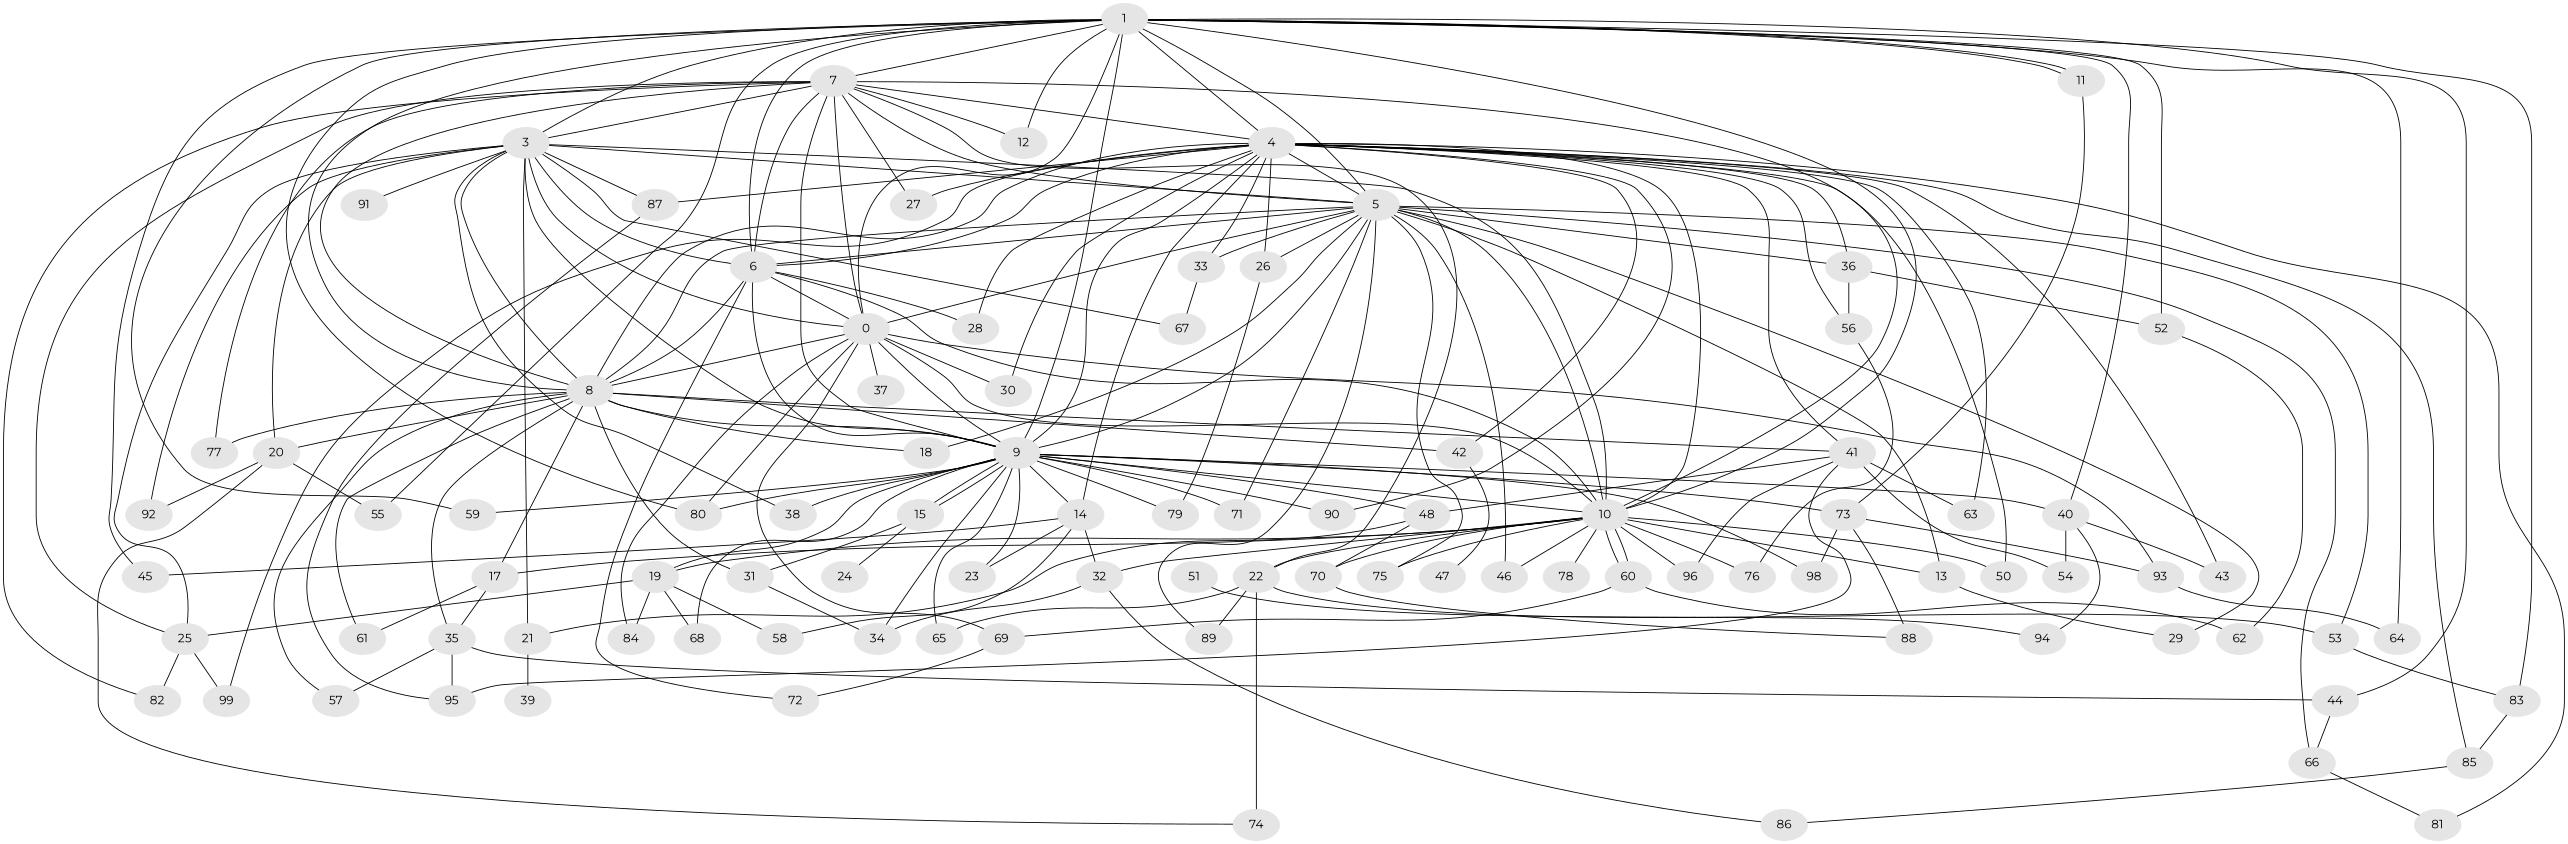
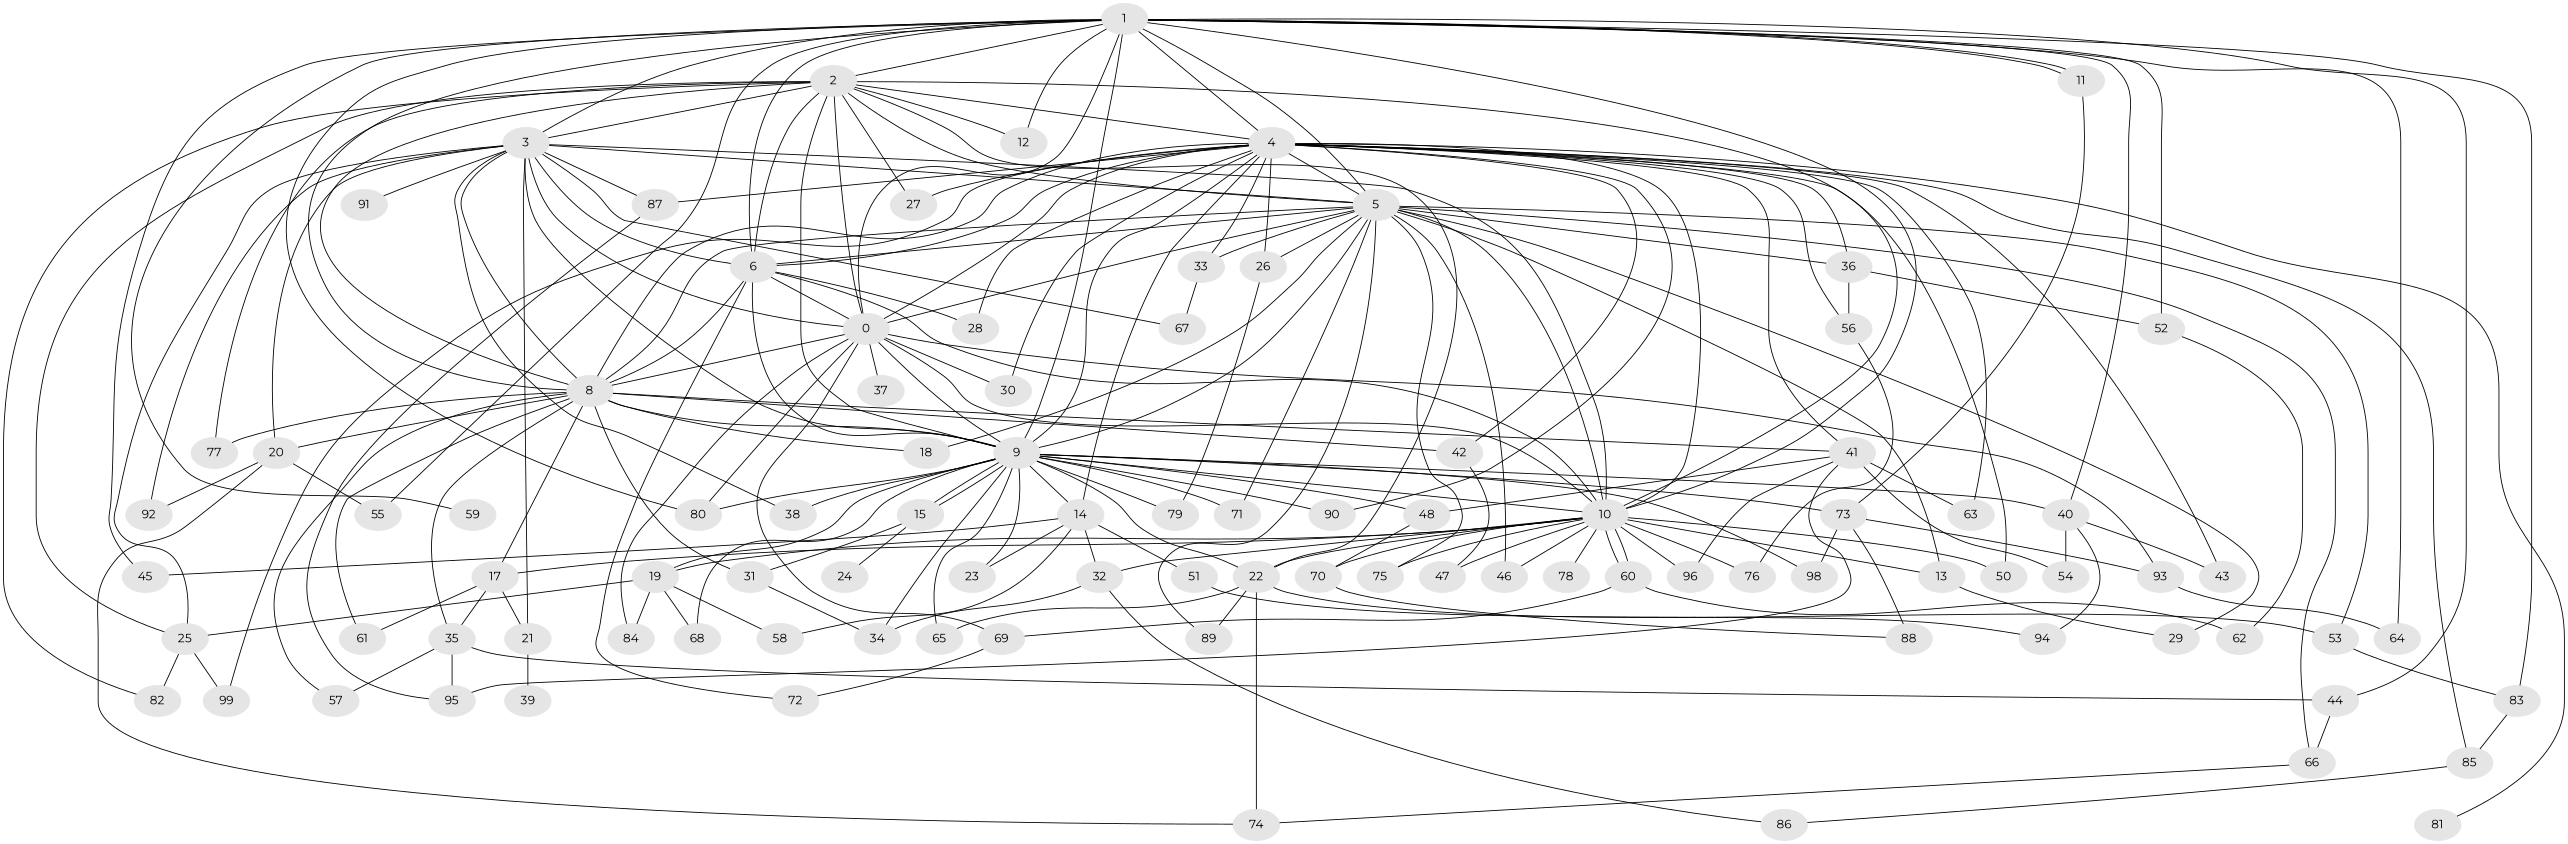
(834, 81) -> (834, 81)
none -> (1054, 204)
(734, 493) -> (1133, 521)
none -> (1522, 543)
none -> (1143, 549)
(960, 602) -> (512, 608)
(2375, 794) -> (1784, 794)
